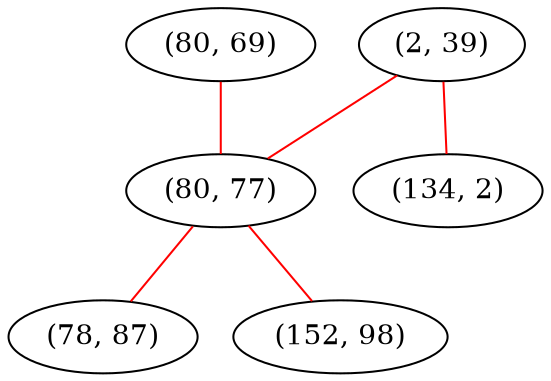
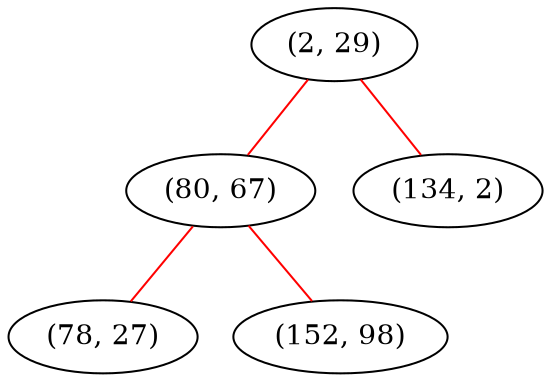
(221, 45) -> none
(442, 45) -> (334, 45)
(221, 191) -> (221, 191)
(103, 337) -> (103, 337)
